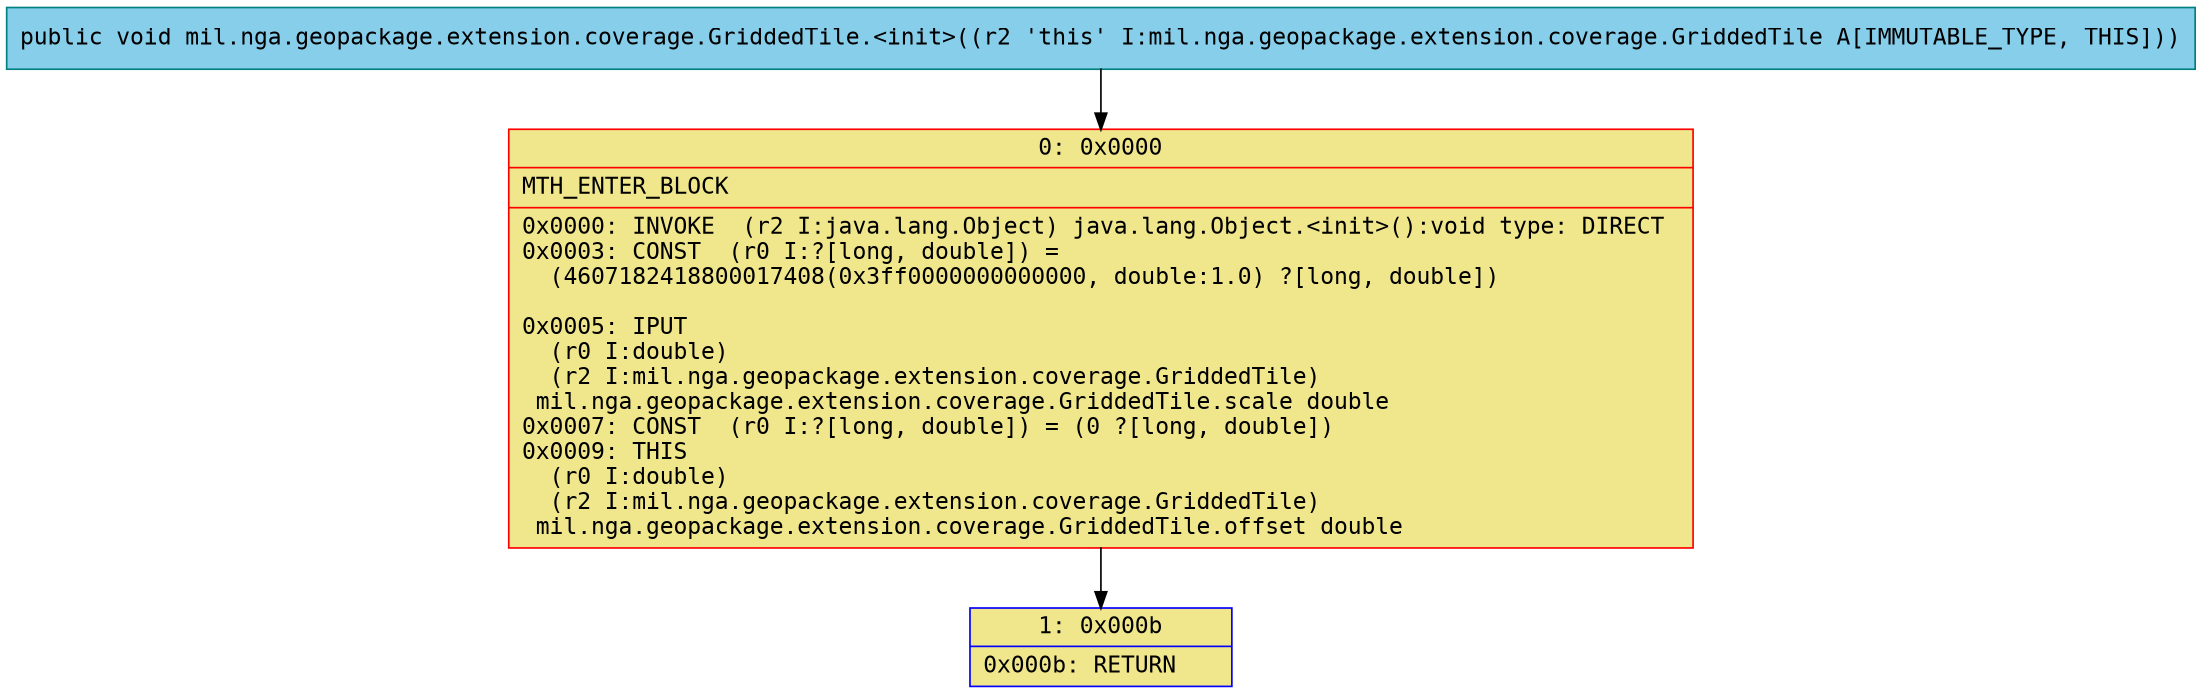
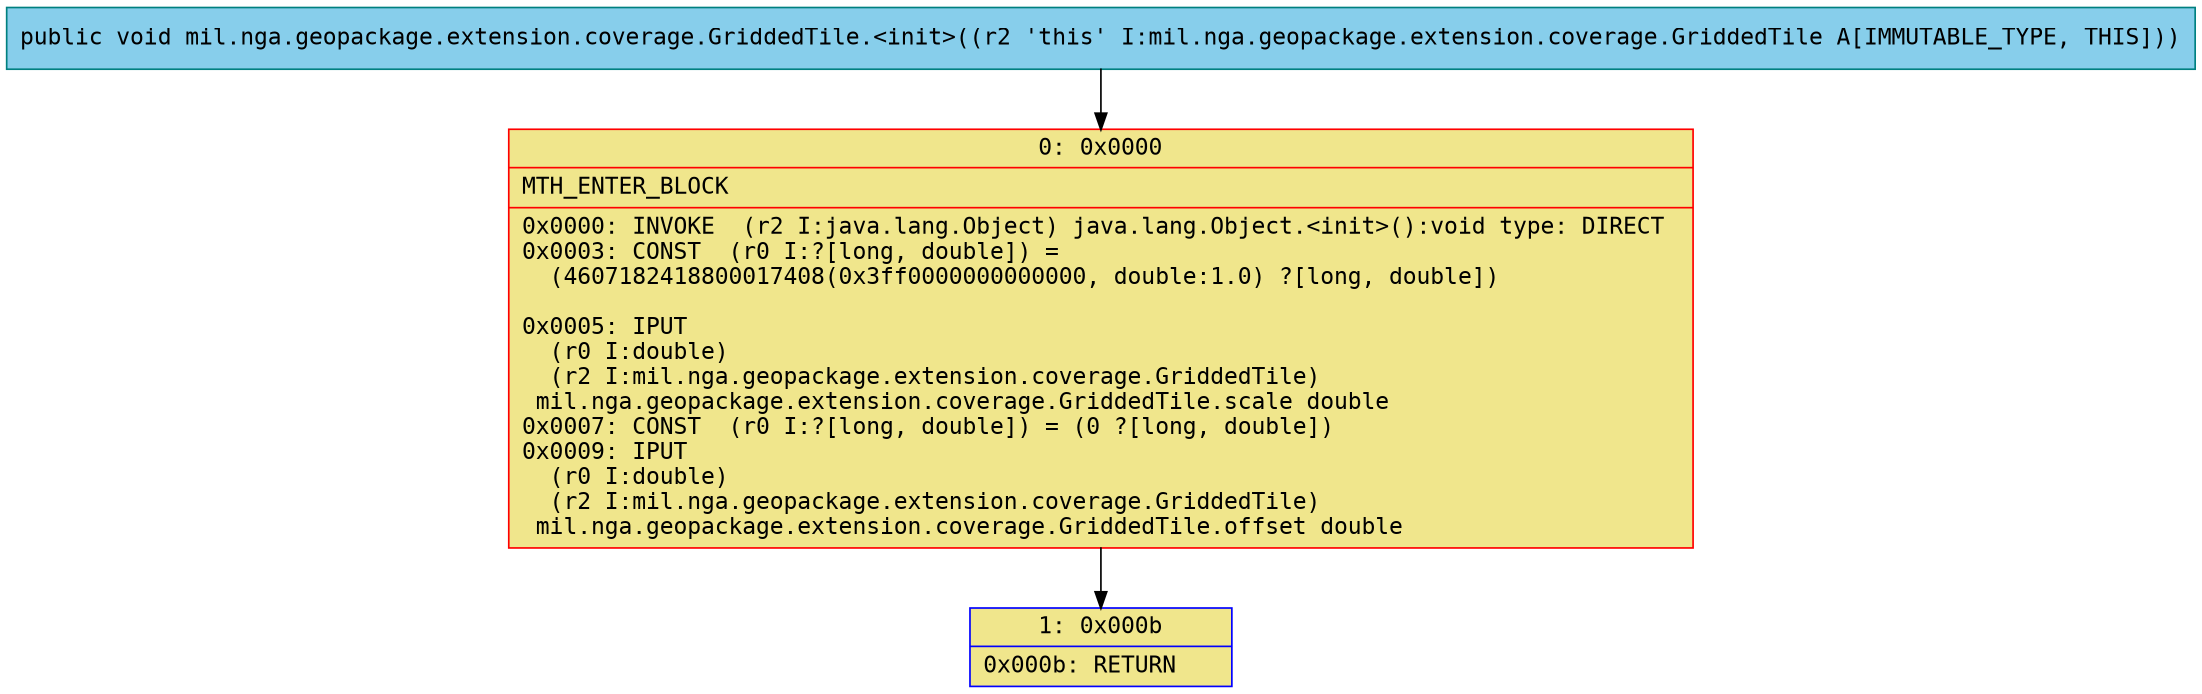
(619, 452) -> (619, 452)
